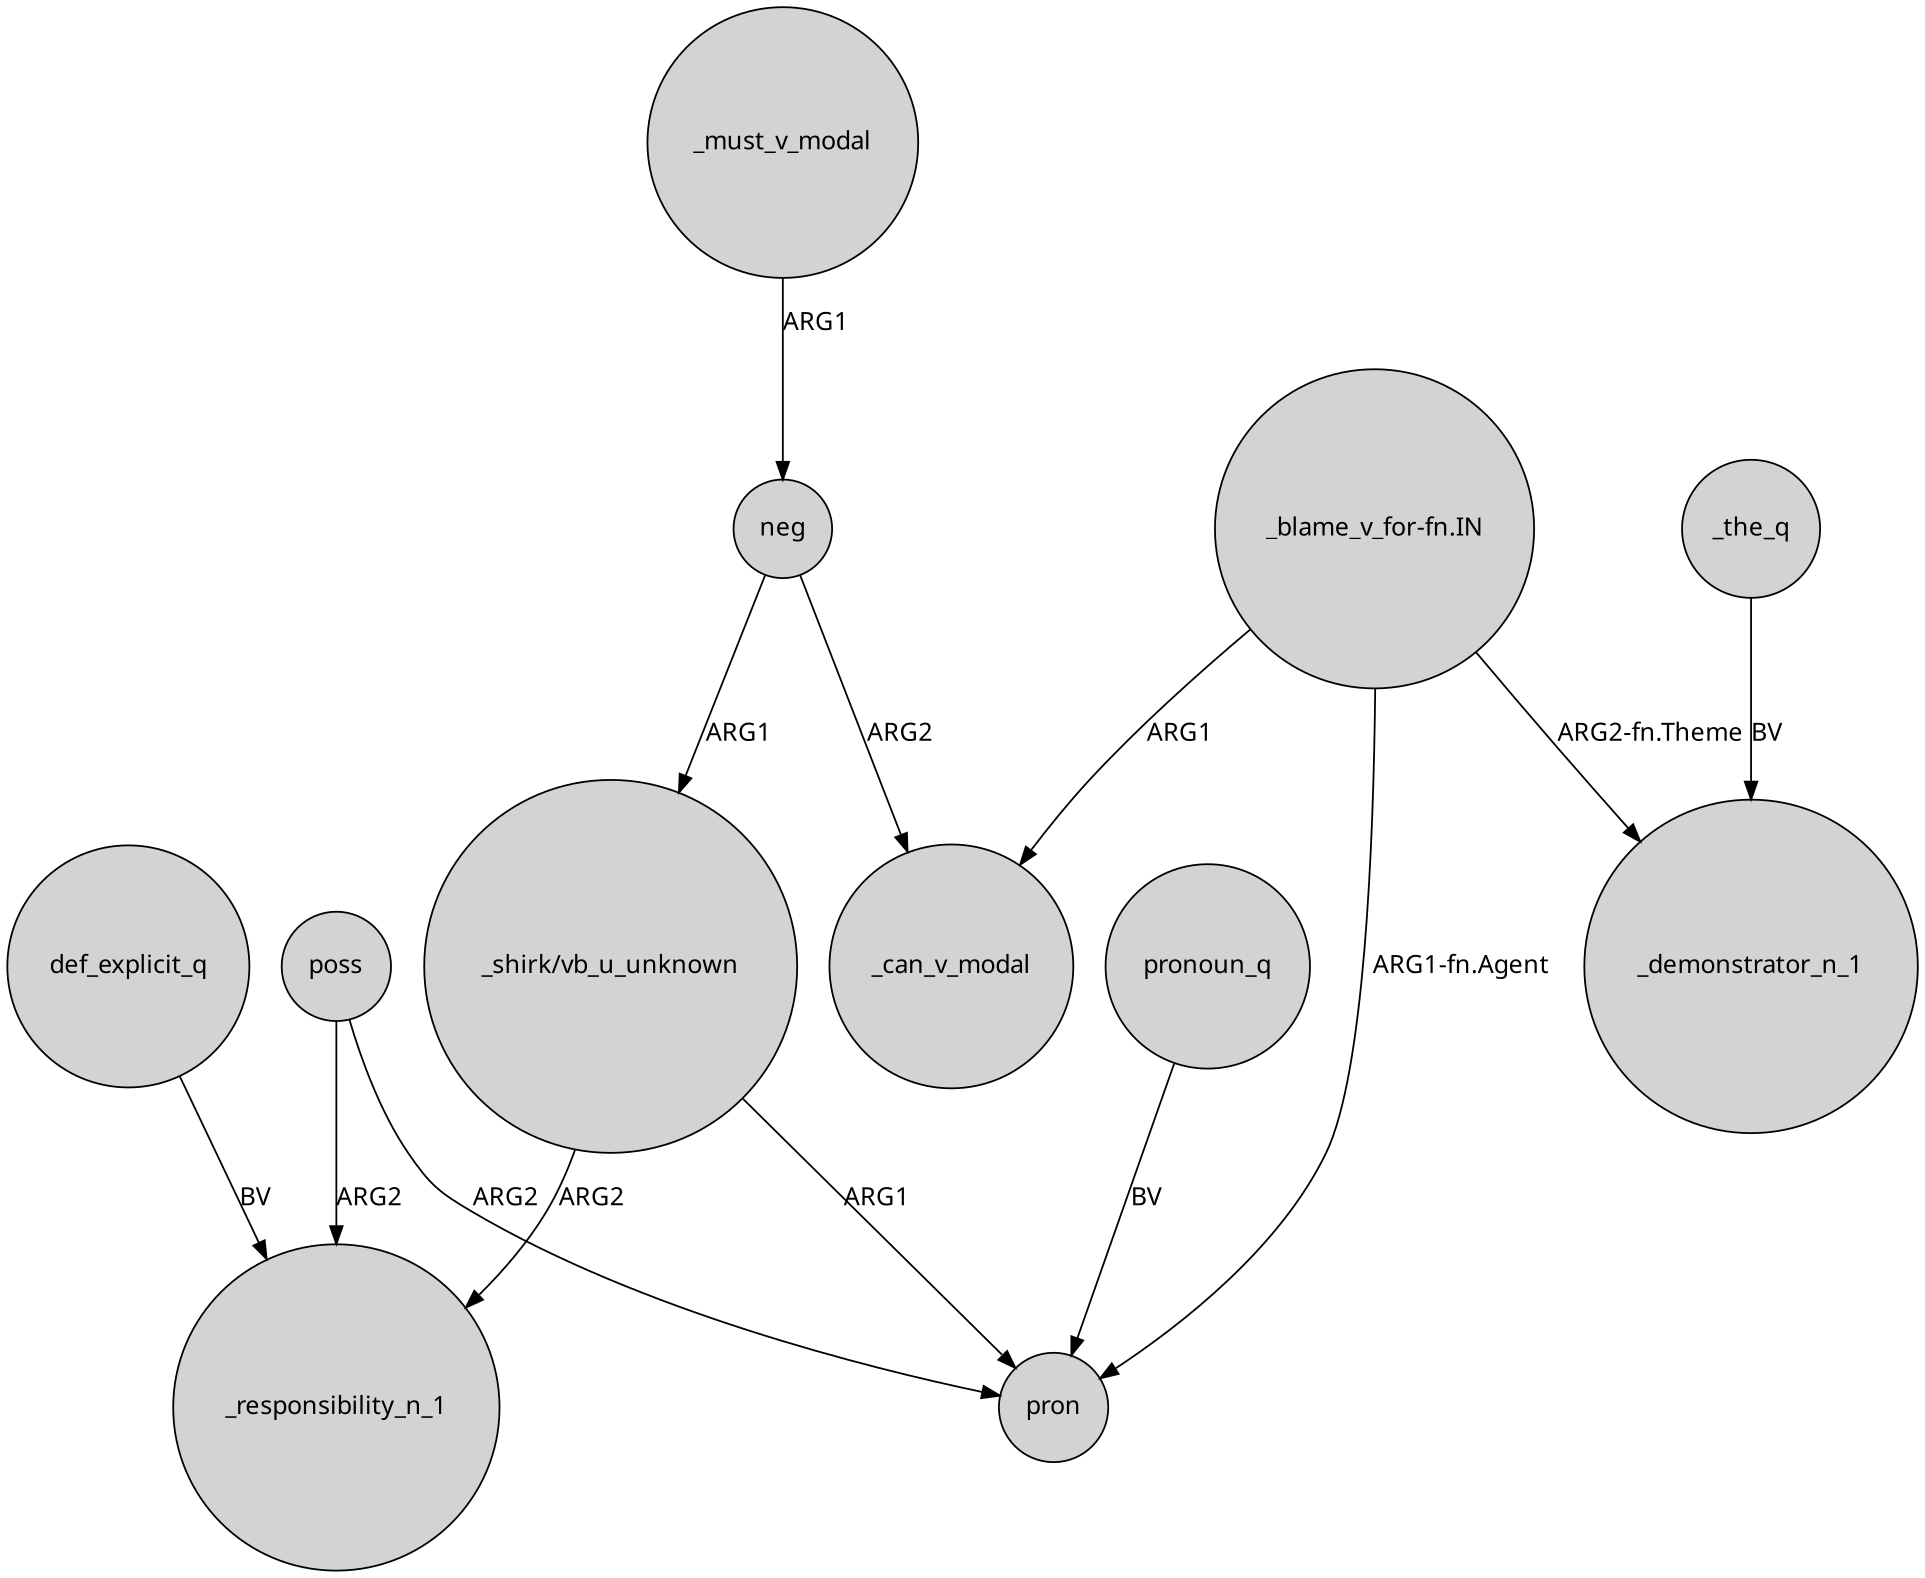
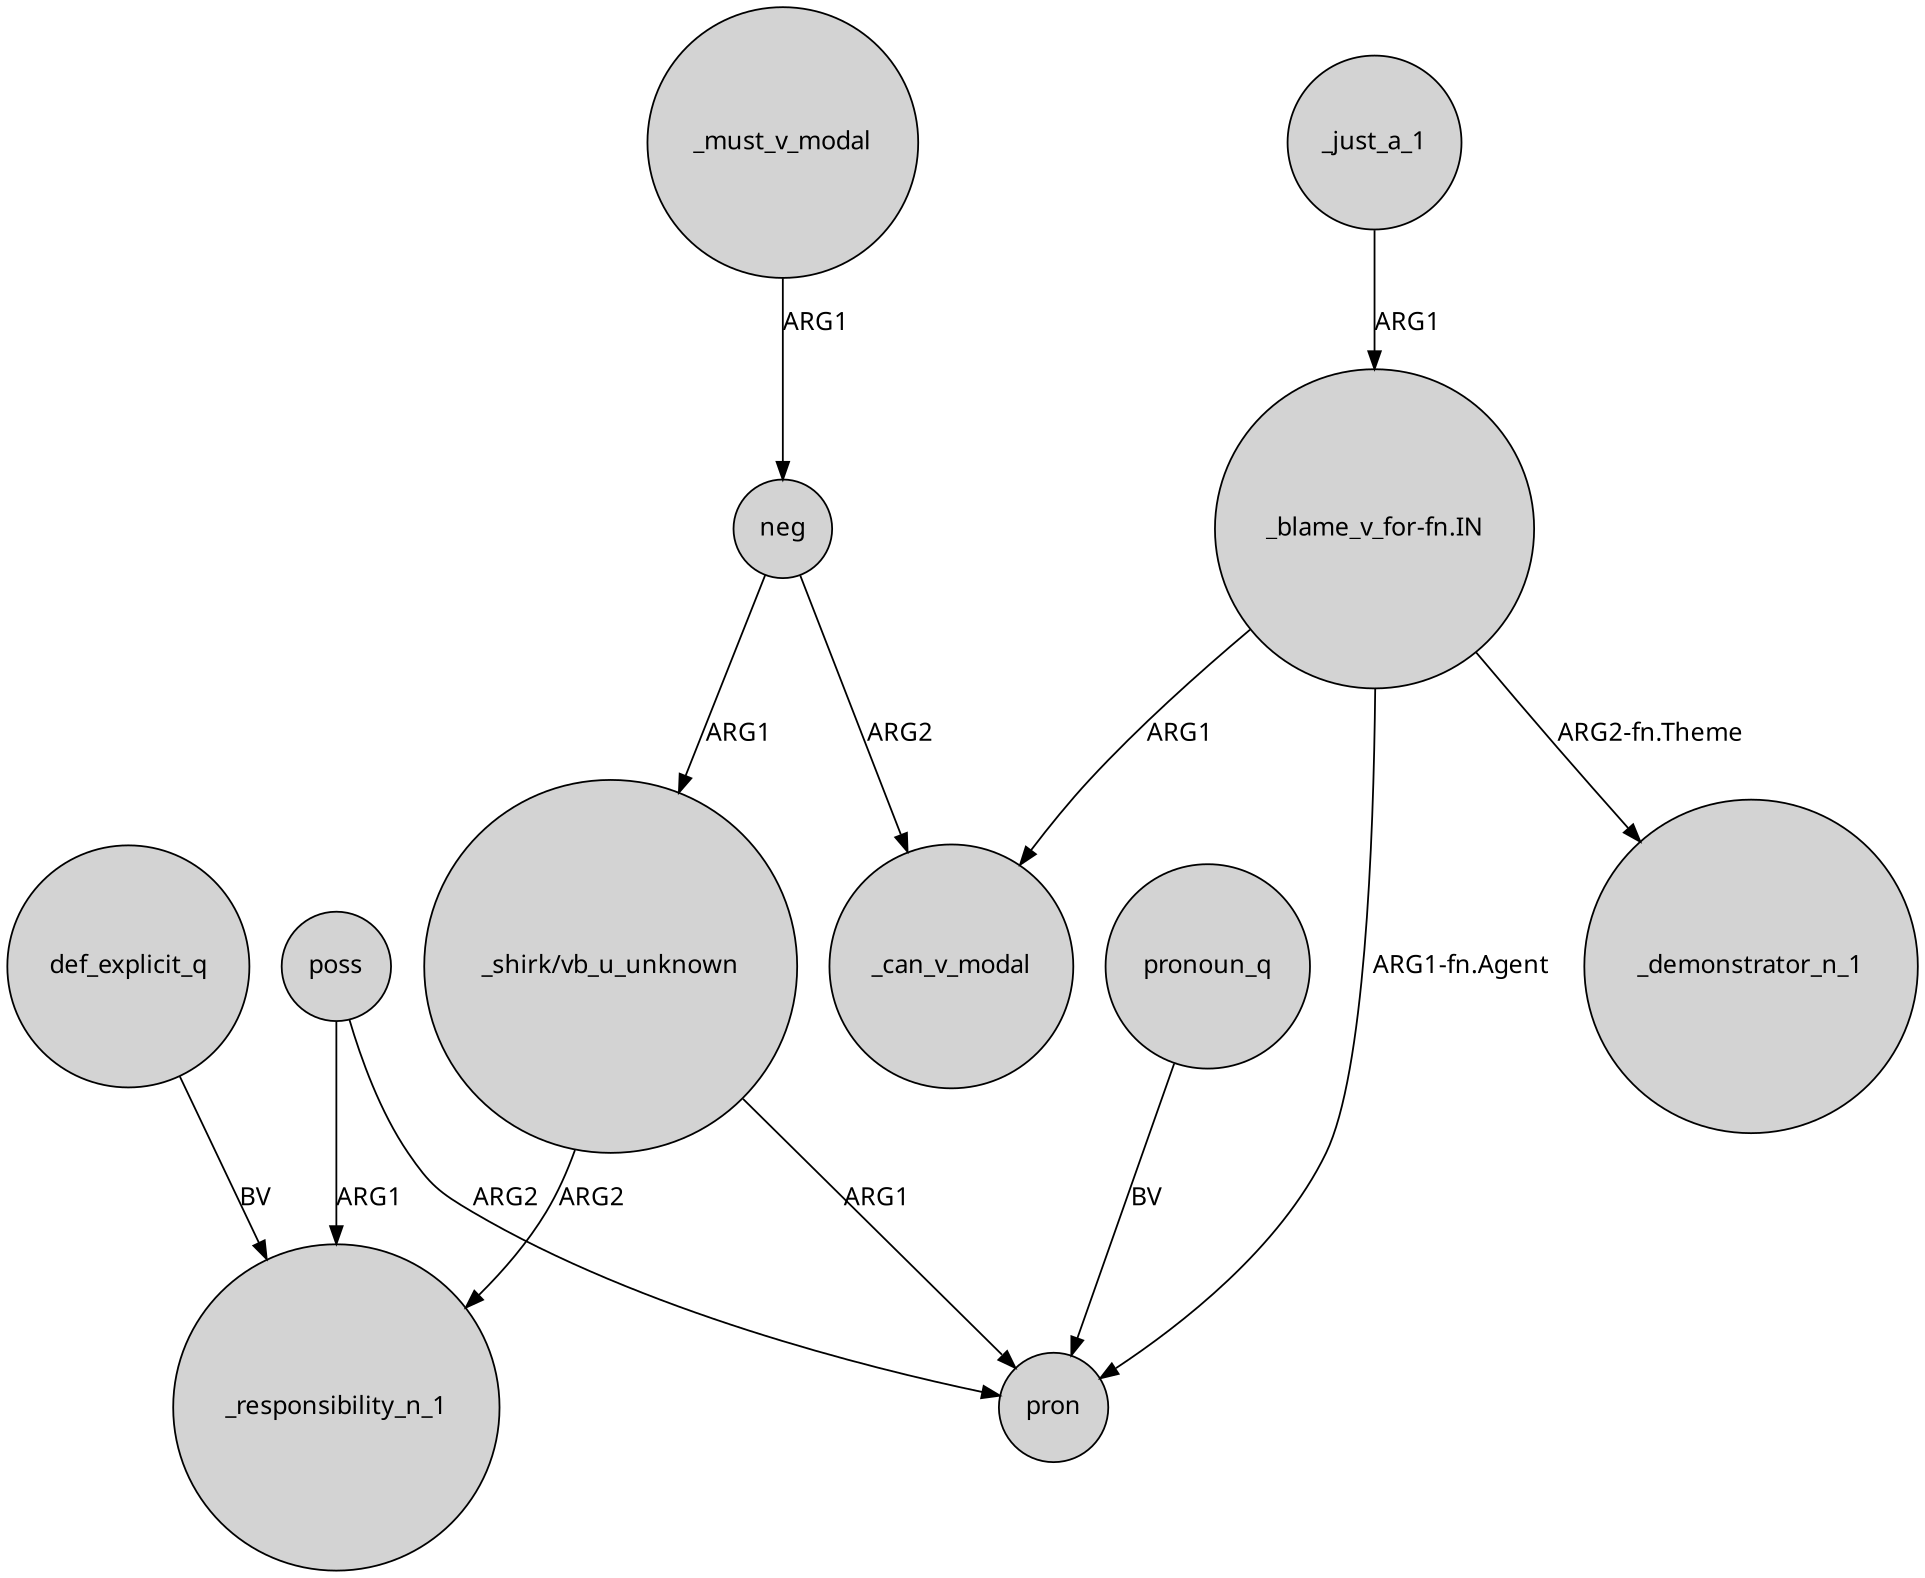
none -> (1375, 143)
(1751, 529) -> none
(370, 1199) -> (370, 1199)
